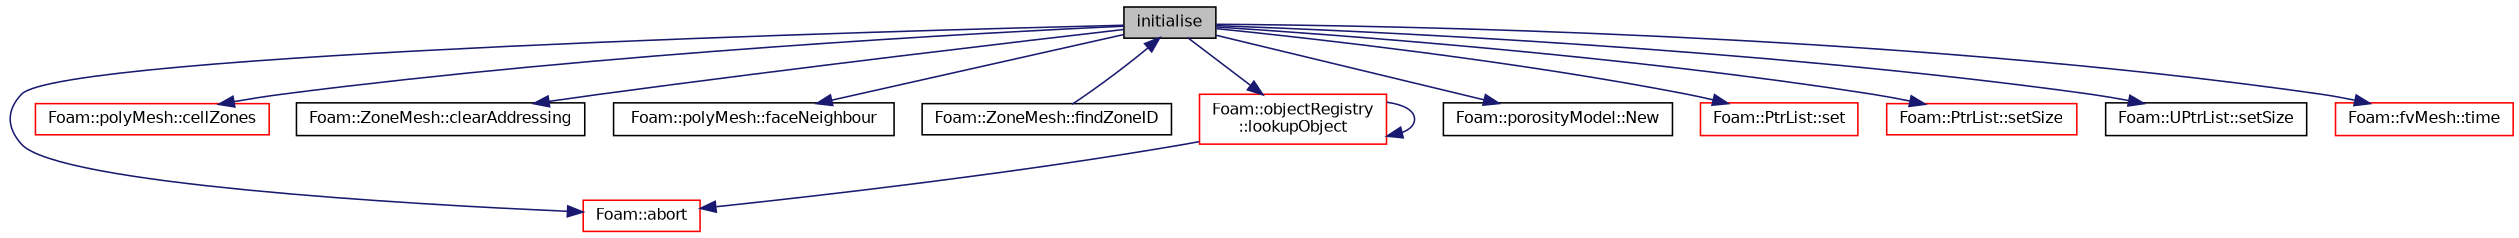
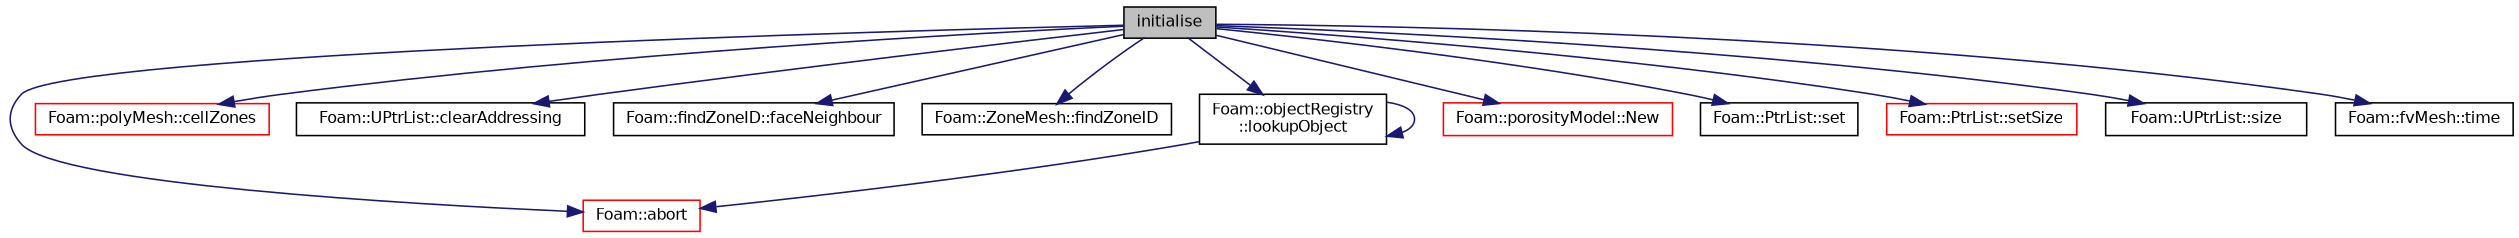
(1111, 77) -> (1106, 65)
(441, 119) -> (441, 119)
(754, 119) -> (754, 119)
(1293, 119) -> (1293, 119)
(1558, 119) -> (1558, 119)
(1779, 119) -> (1779, 119)
(2206, 119) -> (2206, 119)
(2424, 119) -> (2424, 119)
